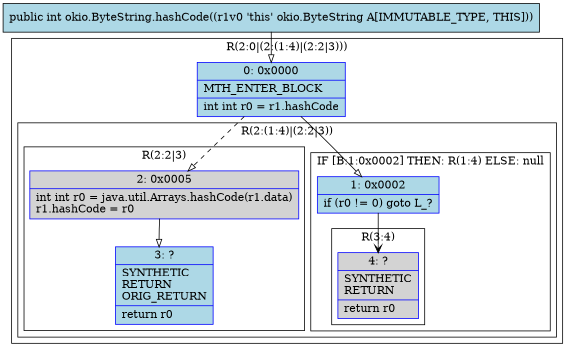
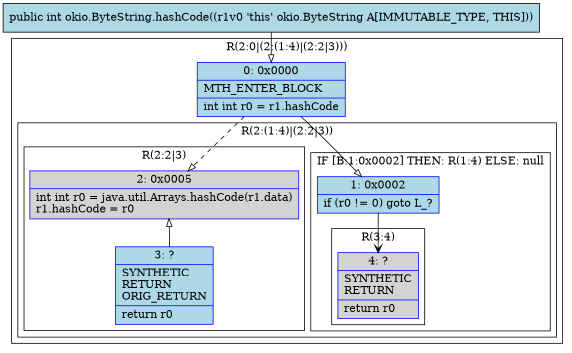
(159, 229) -> (170, 237)
